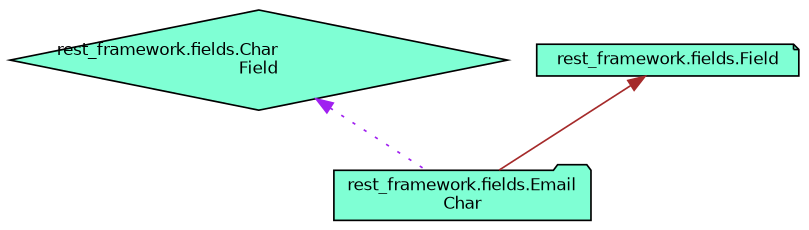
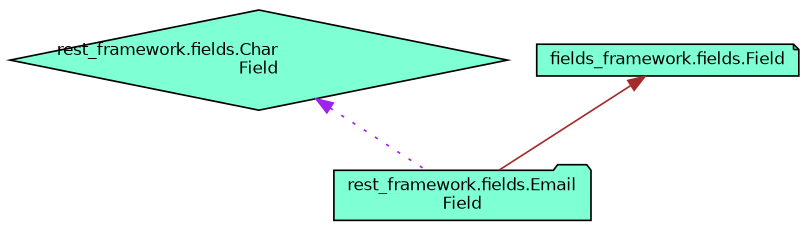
(668, 60) -> (668, 60)
(462, 195) -> (462, 195)
